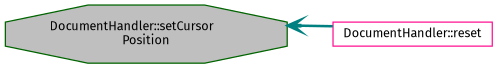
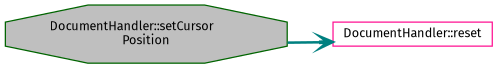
(317, 26) -> (304, 43)
